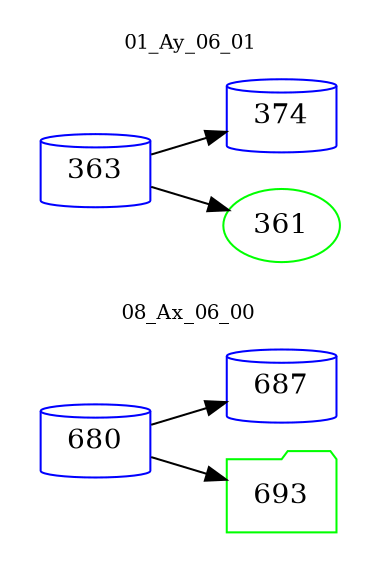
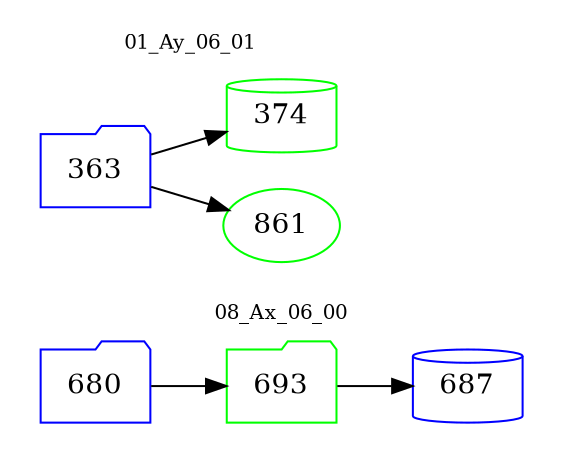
(282, 116) -> (282, 116)
(96, 171) -> (96, 171)
(282, 226) -> (282, 226)
(179, 416) -> (365, 386)
(96, 441) -> (96, 386)
